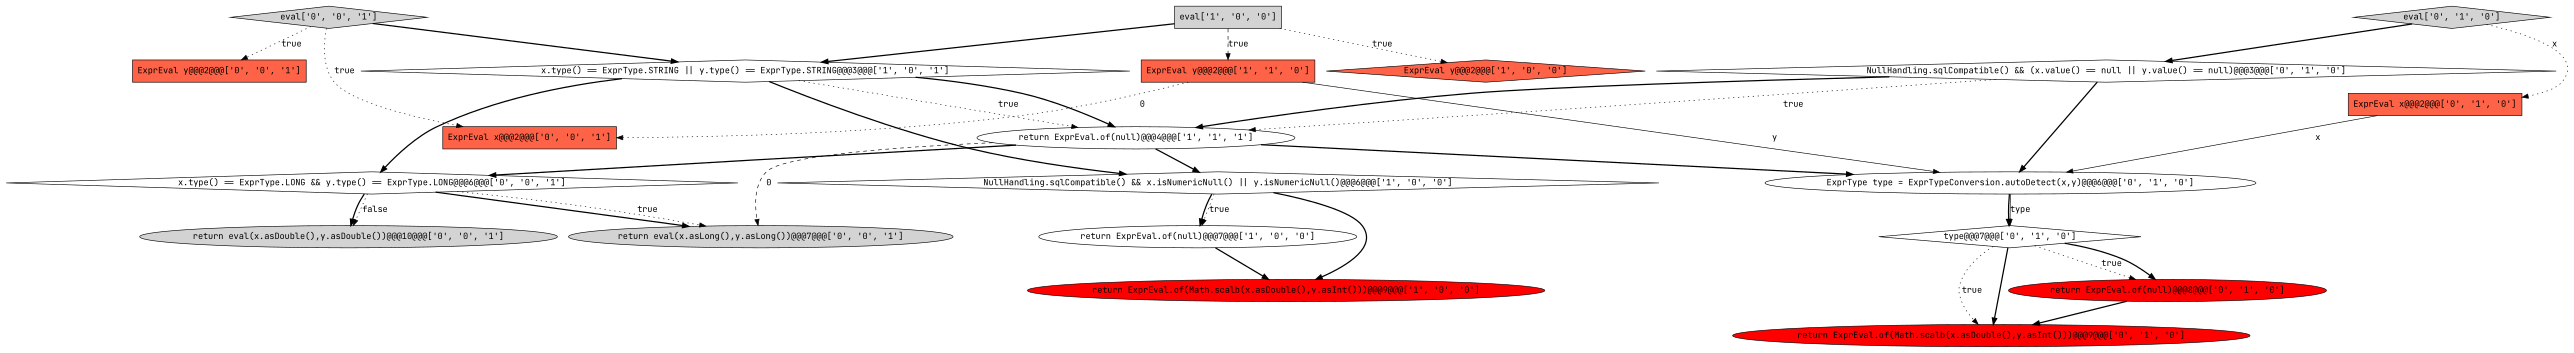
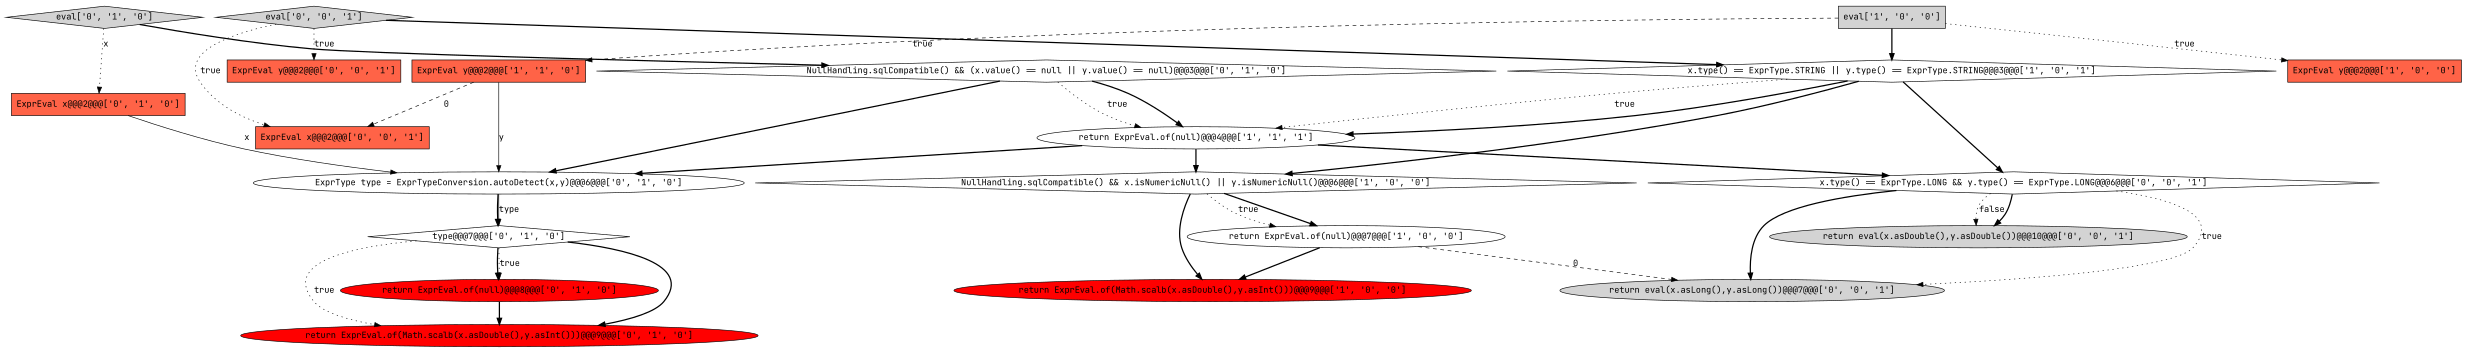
(1486, 71) -> (2375, 71)
(908, 127) -> (424, 103)
(916, 147) -> (1545, 263)
